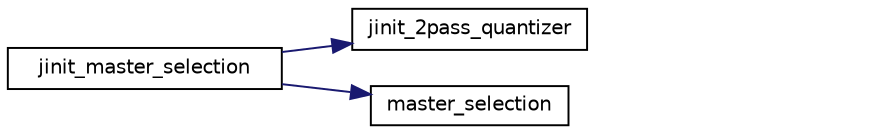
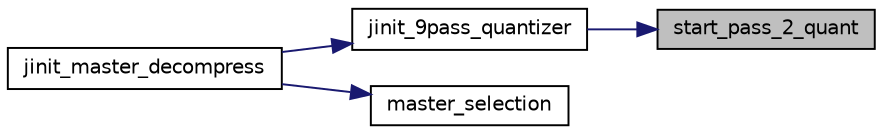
(470, 29) -> (470, 29)
none -> (766, 29)
(145, 68) -> (145, 68)
